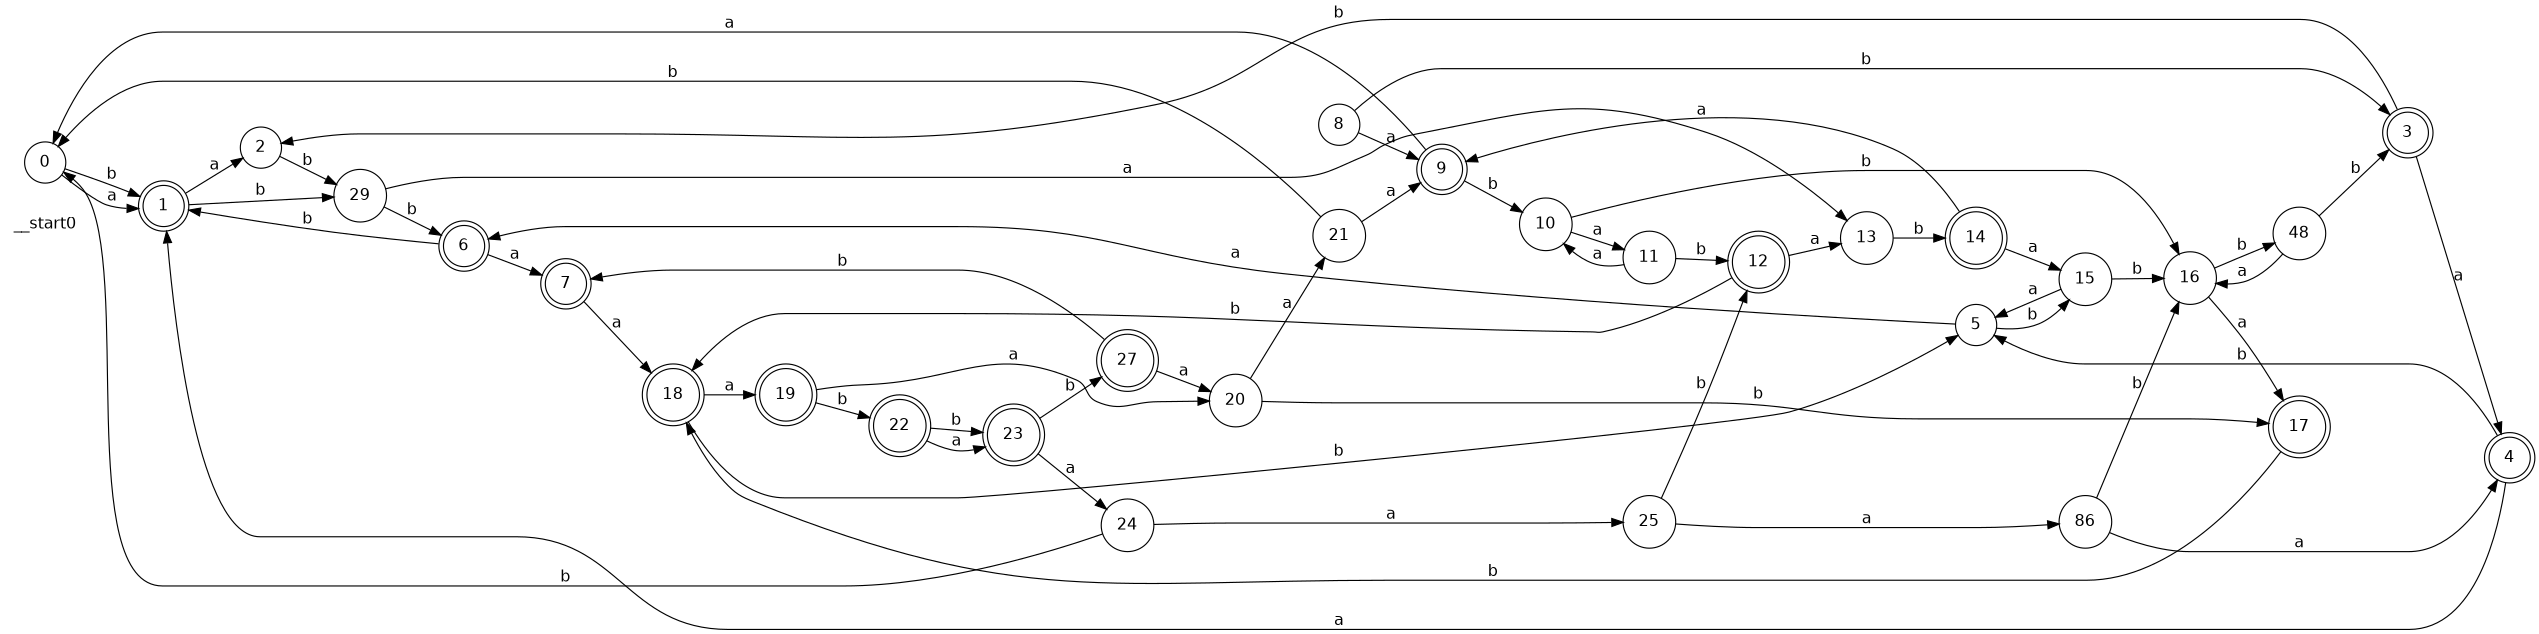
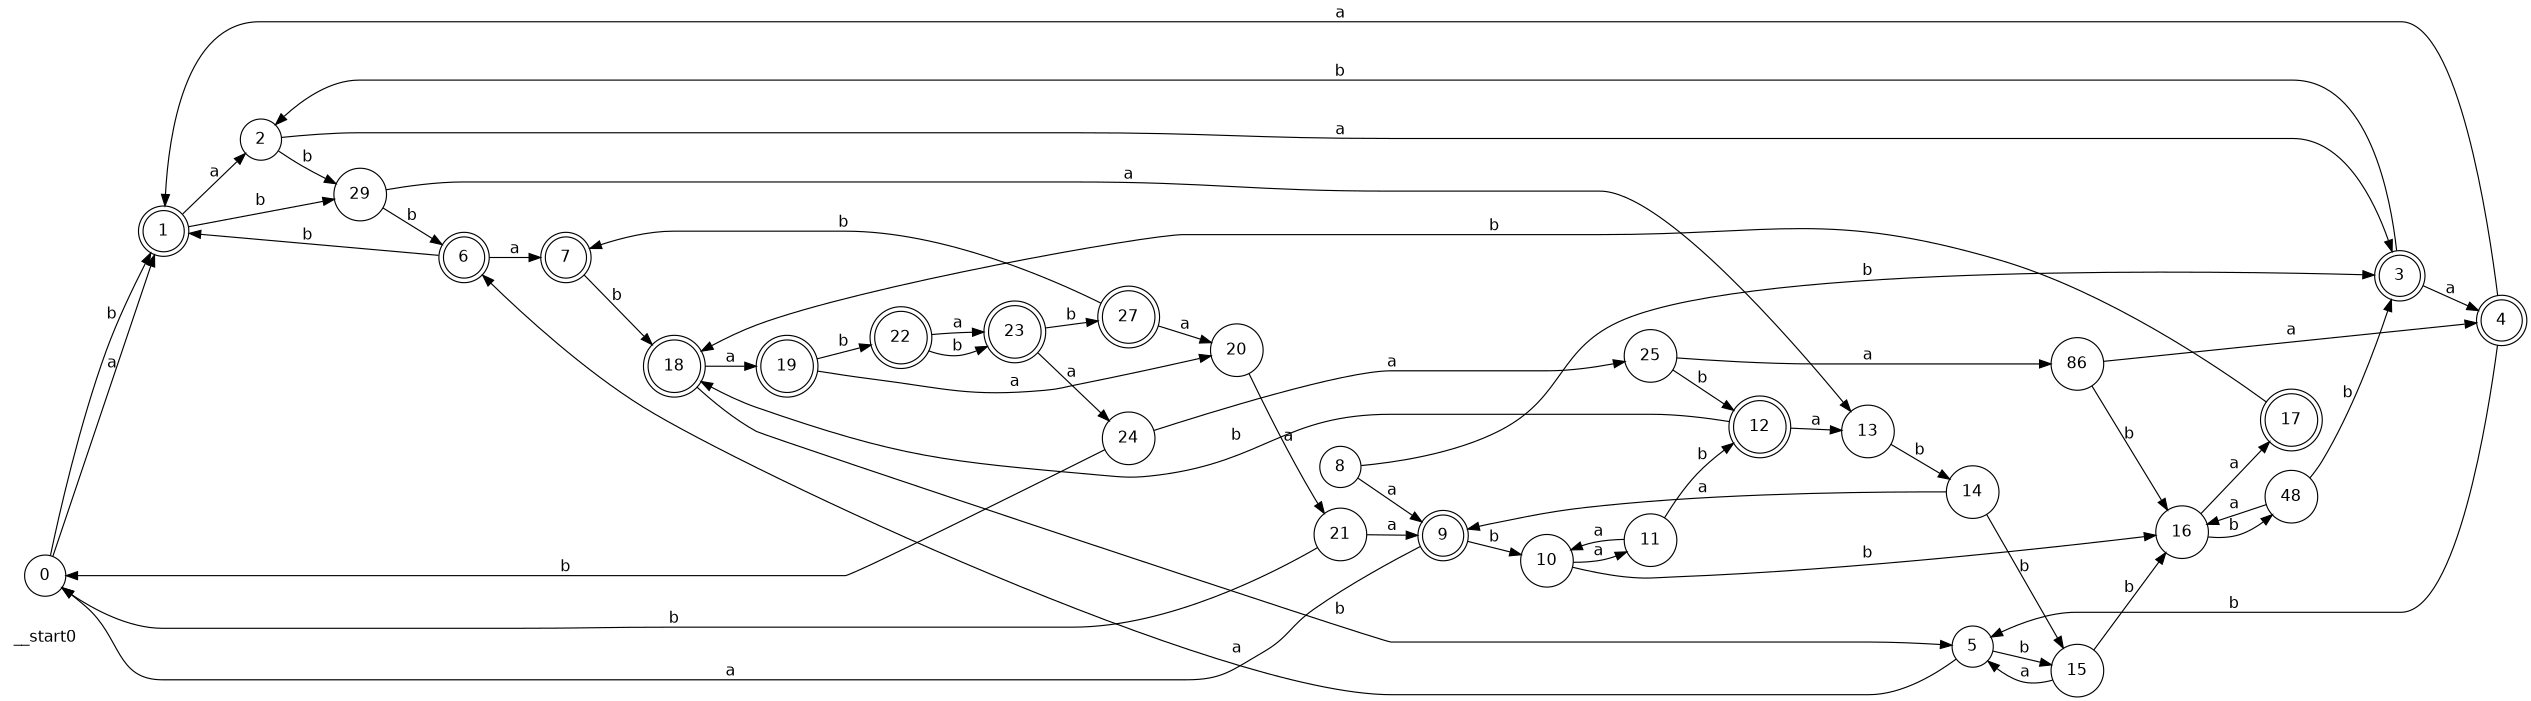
none -> (1361, 138)
(1976, 238) -> (1973, 492)
(2033, 248) -> (2025, 567)
(617, 323) -> (617, 296)
(1760, 405) -> none
